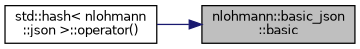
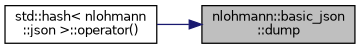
(278, 24) -> (278, 24)
